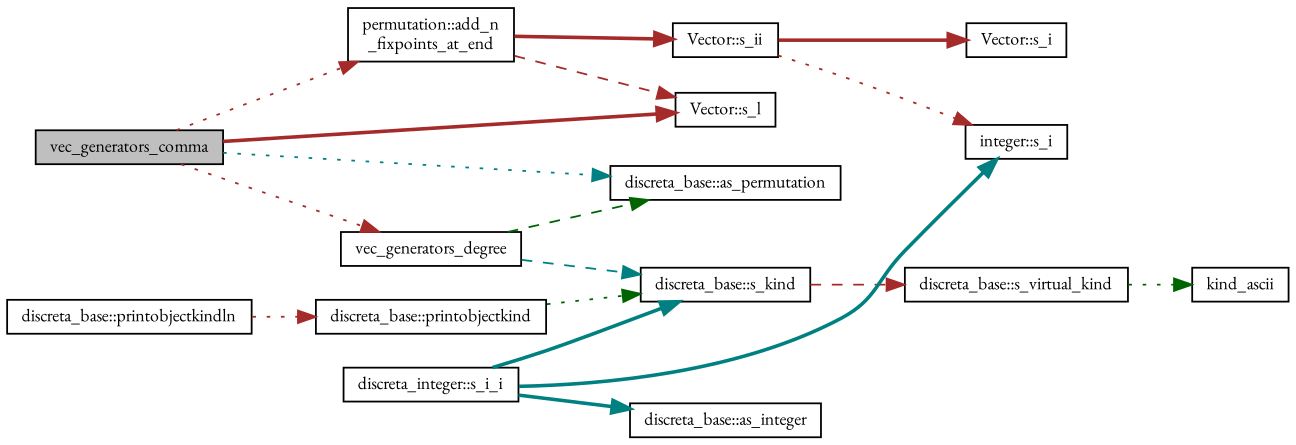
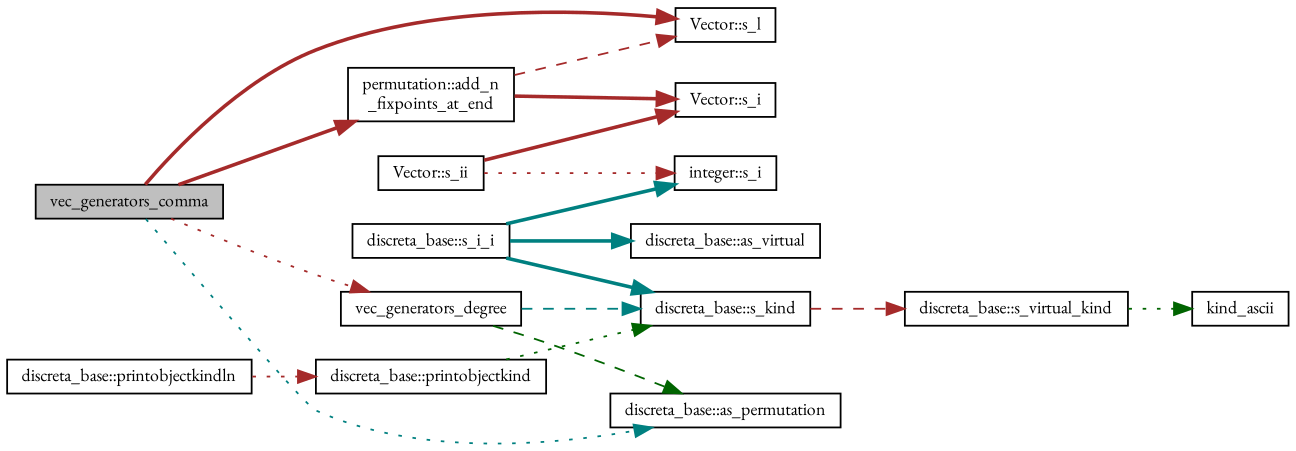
(584, 38) -> (586, 97)
(259, 99) -> (258, 156)
(431, 385) -> (431, 241)
(725, 420) -> (725, 241)
